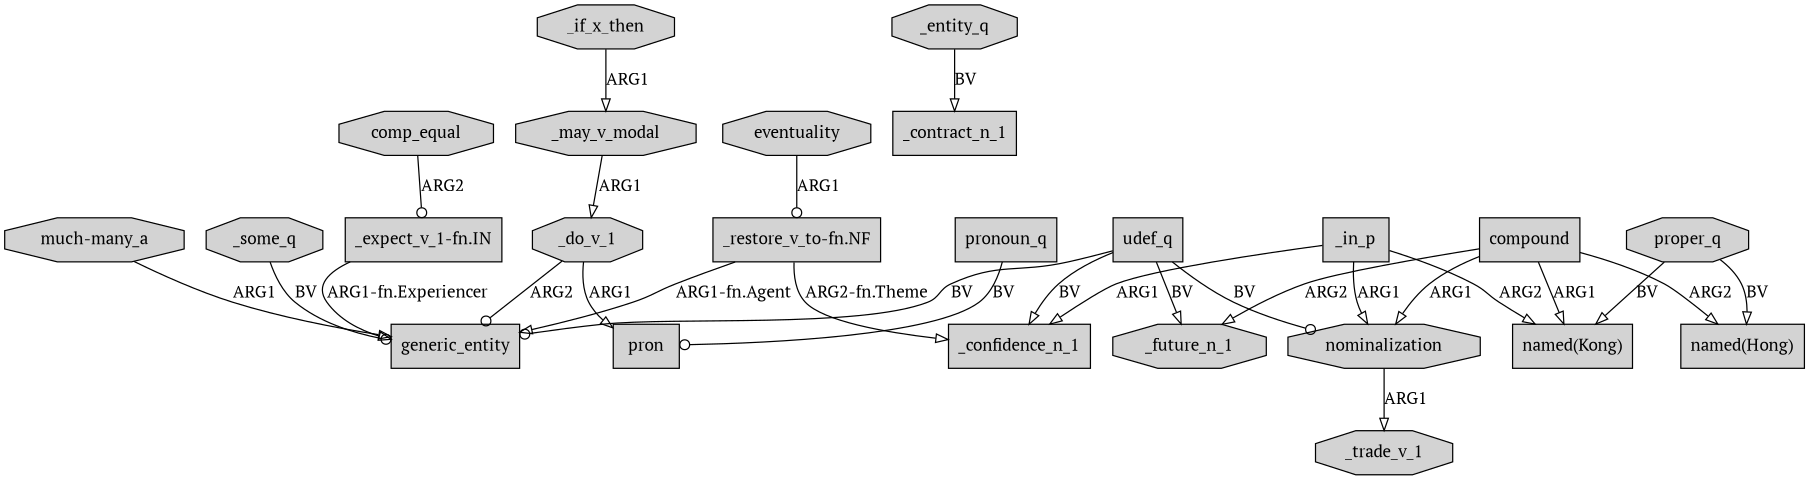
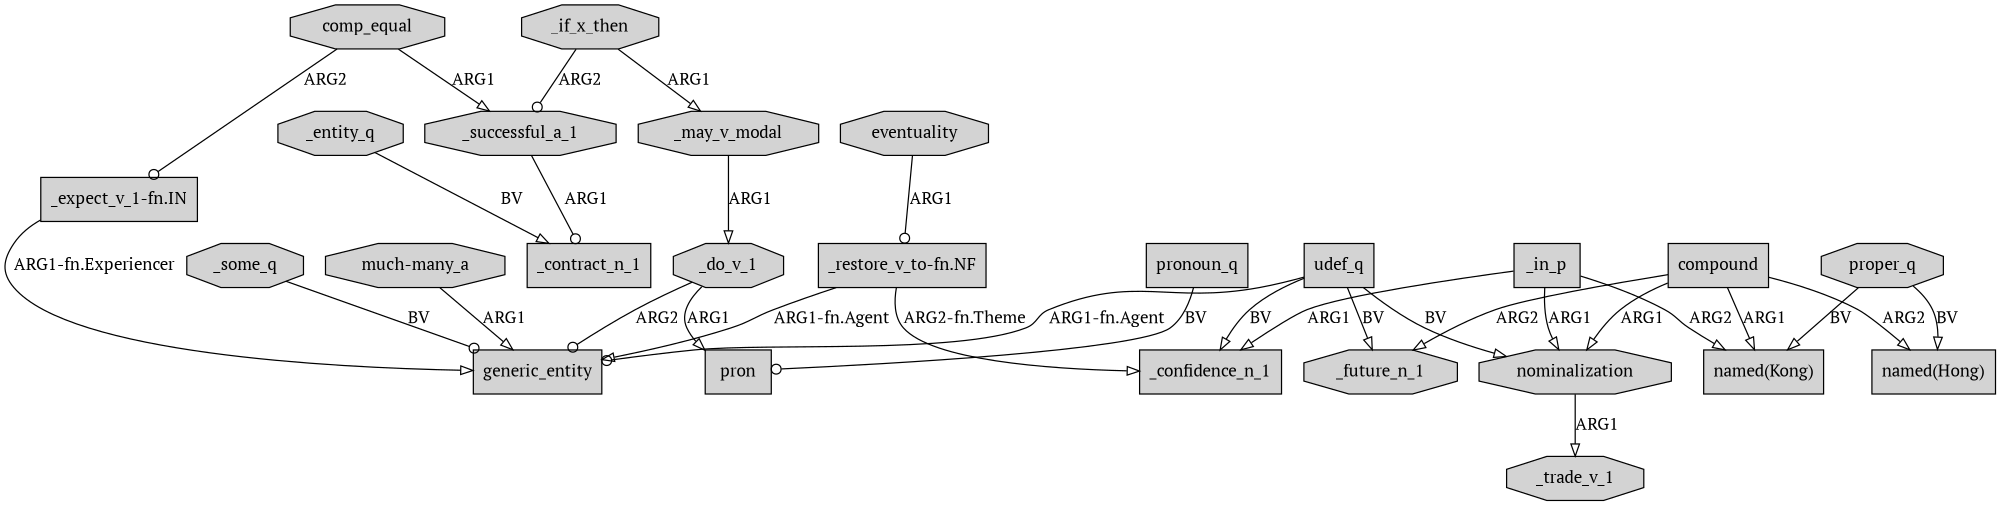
none -> (520, 133)
(963, 293) -> (1107, 319)
(1235, 303) -> (1425, 328)
